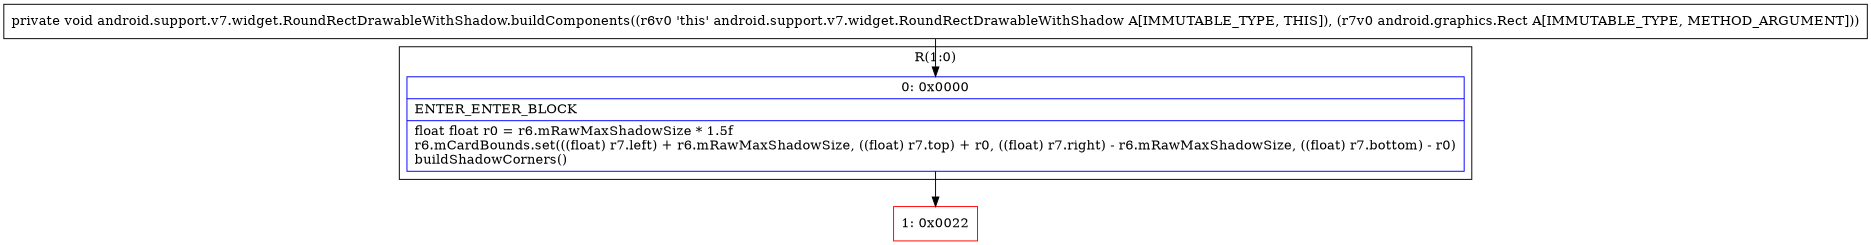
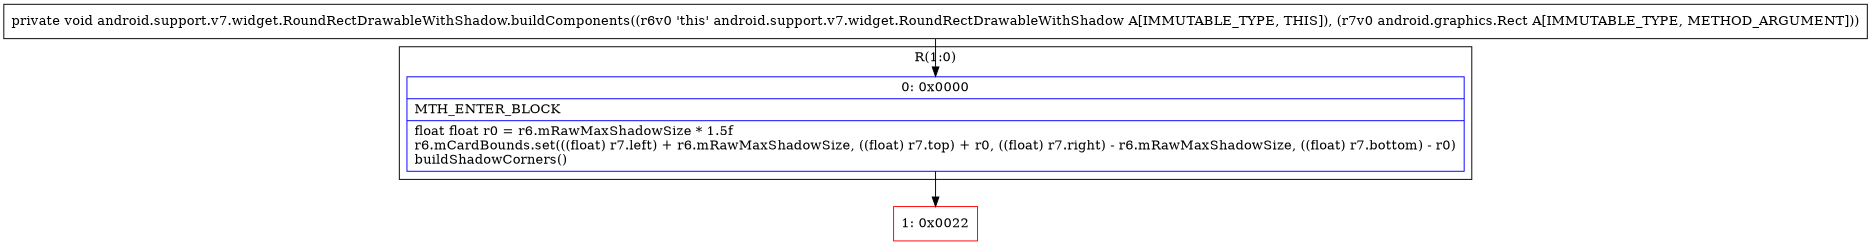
(496, 109) -> (488, 109)
